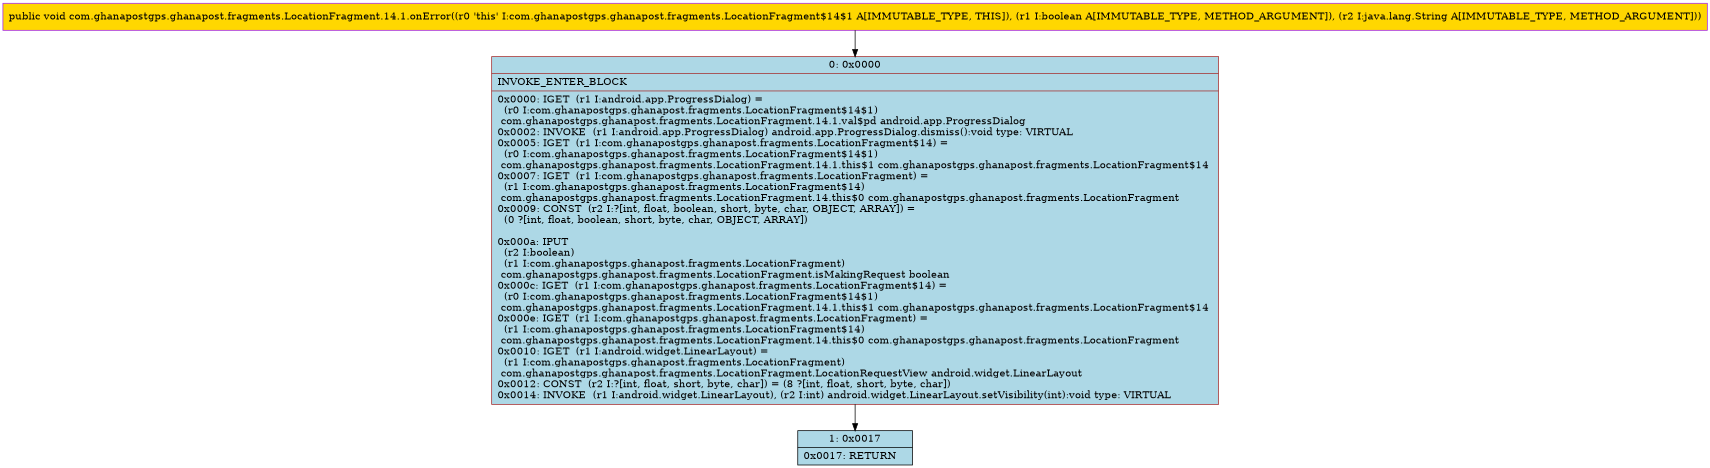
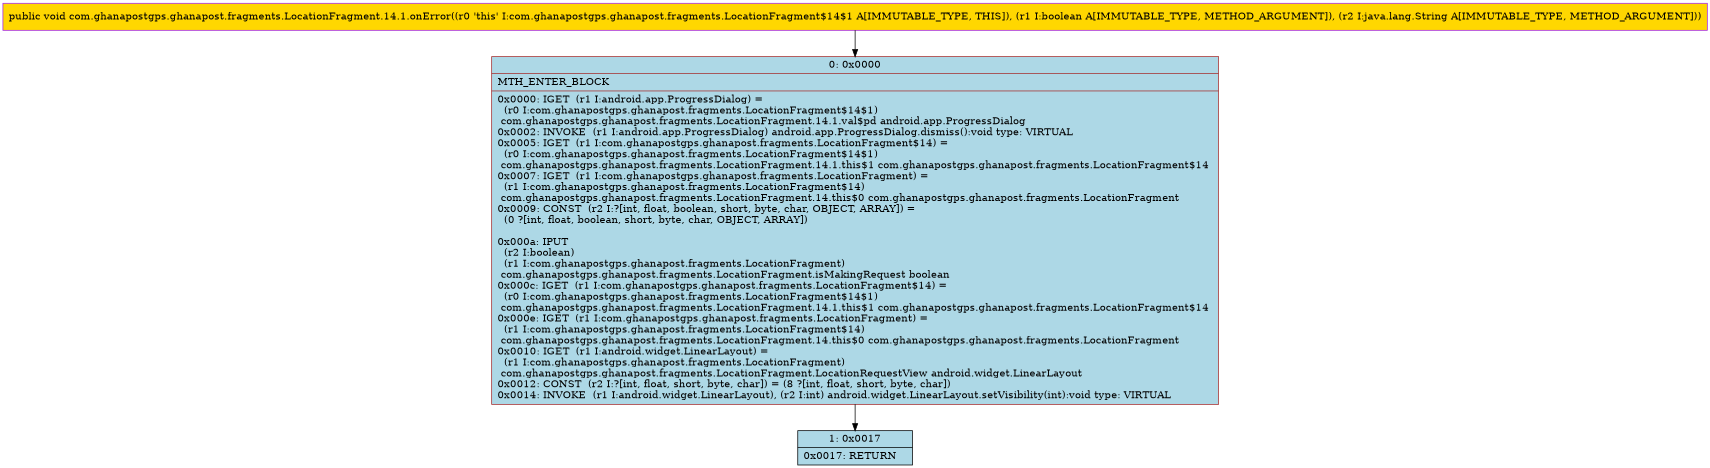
(563, 82) -> (554, 82)
